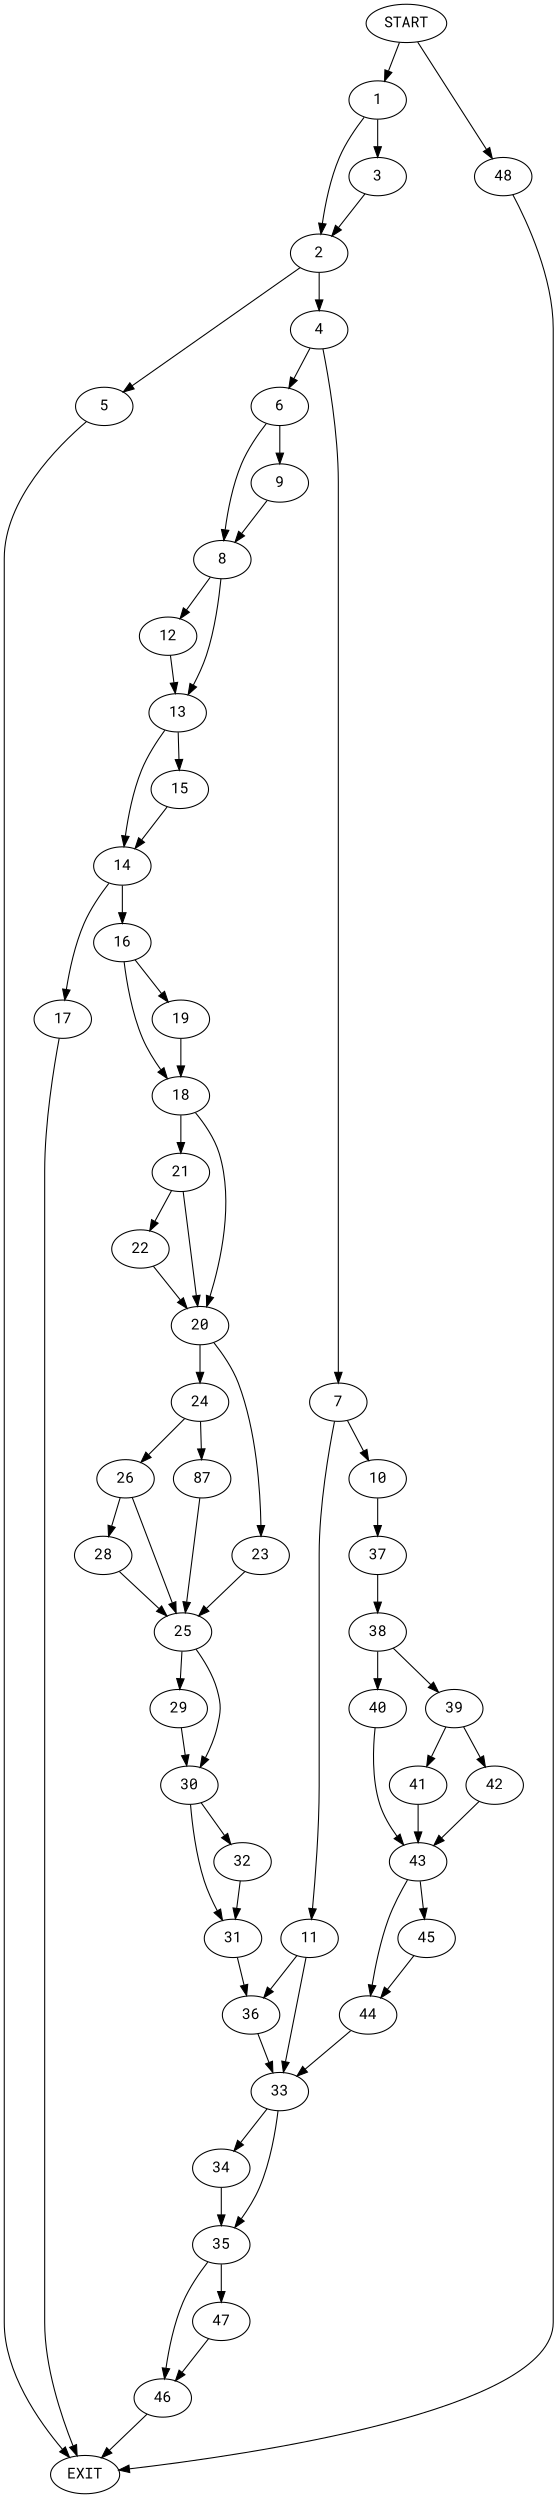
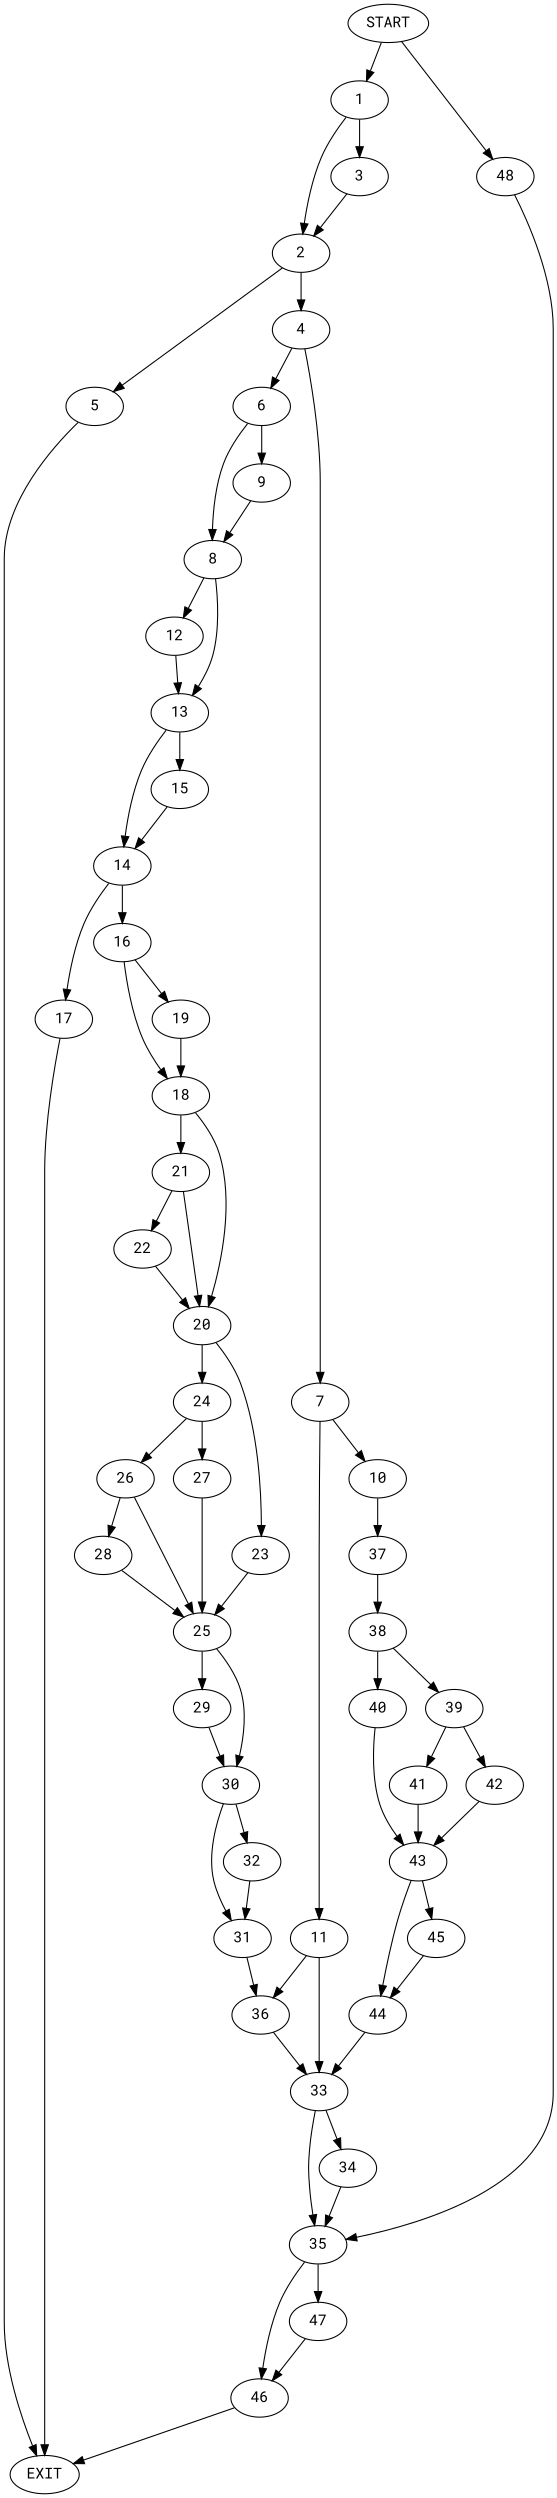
(202, 1479) -> (202, 1479)
(553, 1488) -> (553, 1272)
